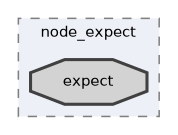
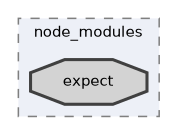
(89, 33) -> (89, 33)
